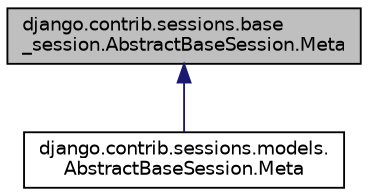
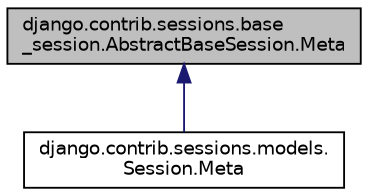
(184, 160) -> (184, 160)
